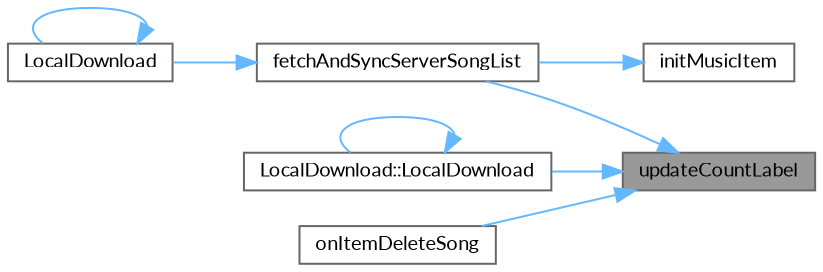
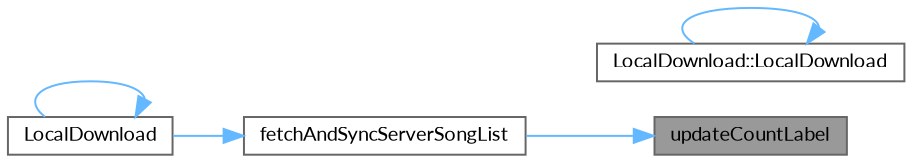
(719, 62) -> none
(577, 172) -> none
(398, 245) -> none
